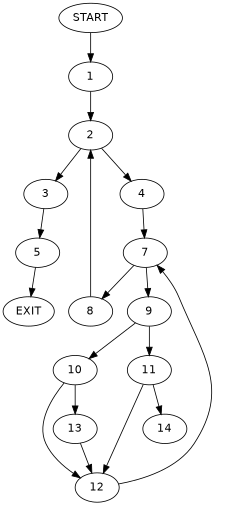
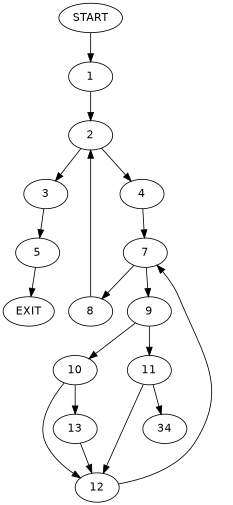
(165, 429) -> (165, 429)
